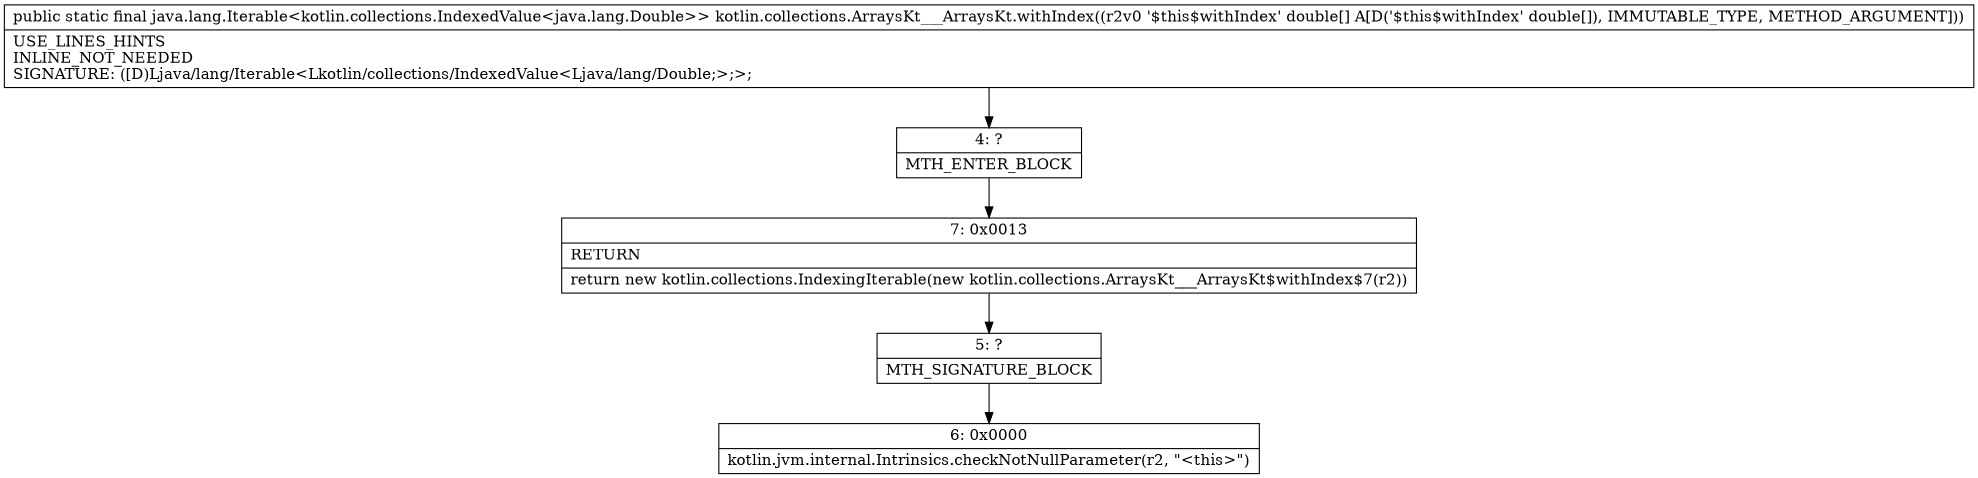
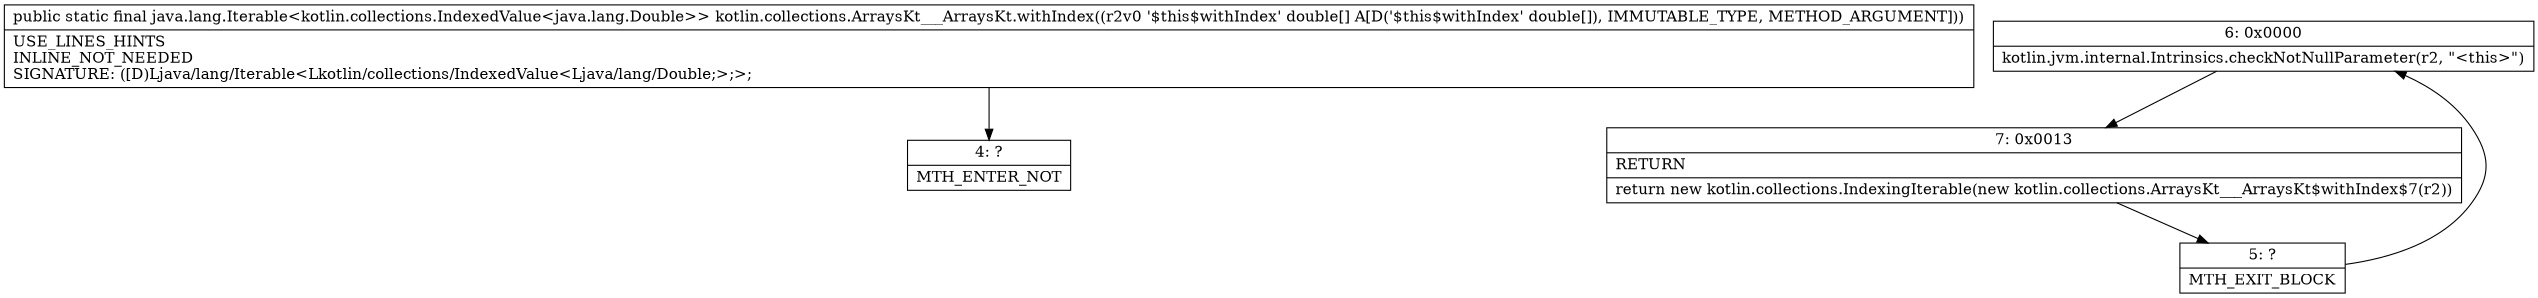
(989, 165) -> (989, 177)
(989, 192) -> (2166, 97)
(989, 370) -> (2263, 280)
